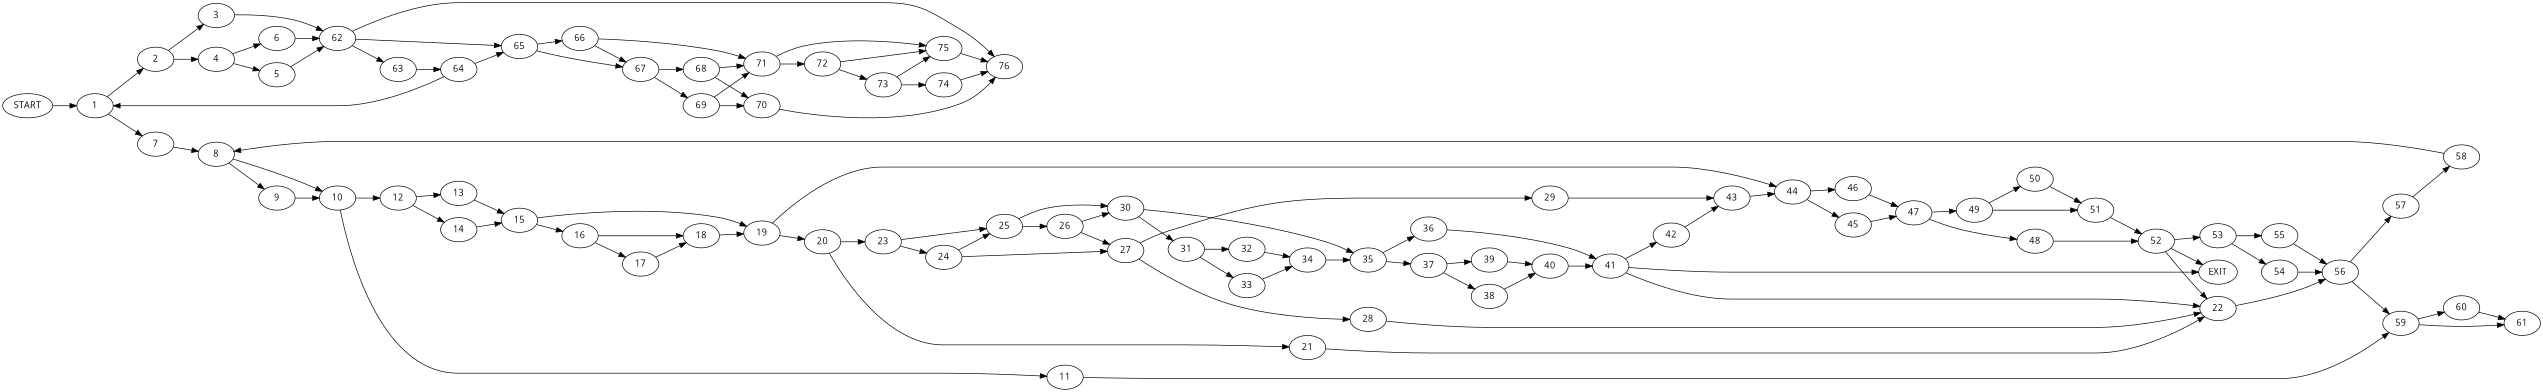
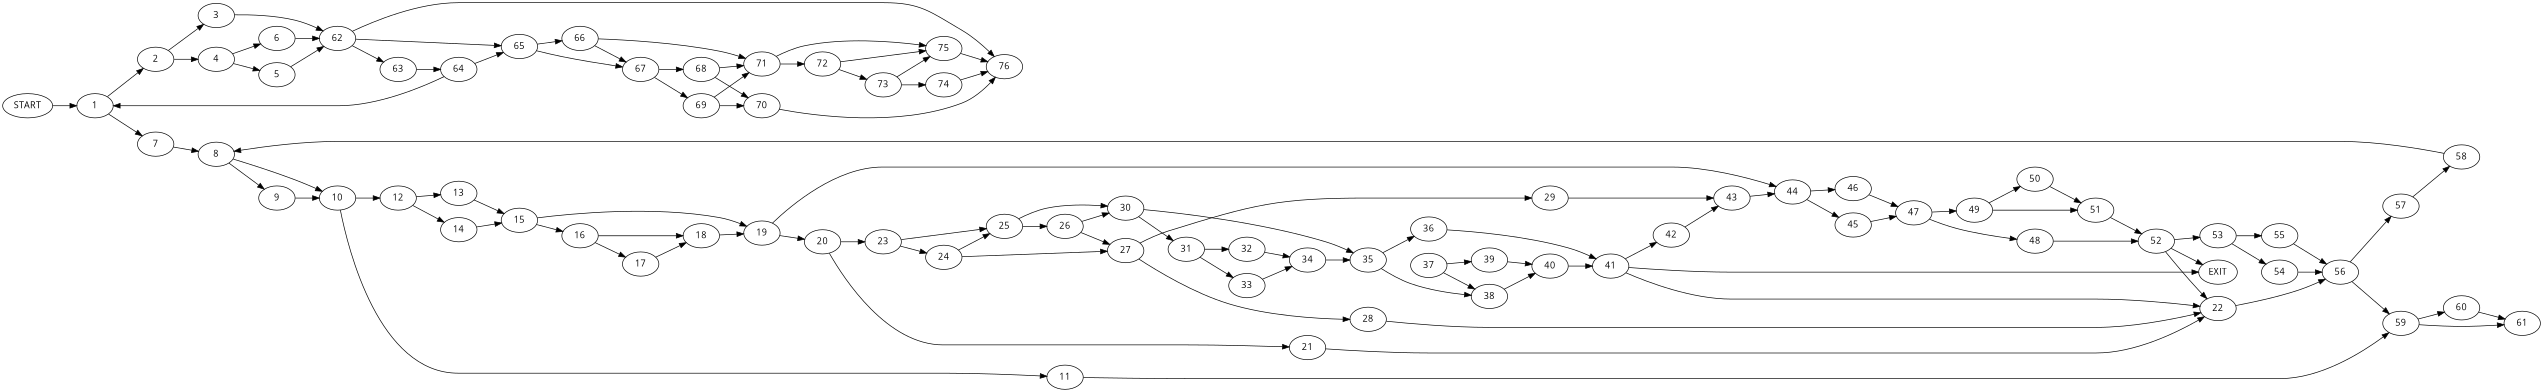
(1395, 262) -> (1421, 287)
